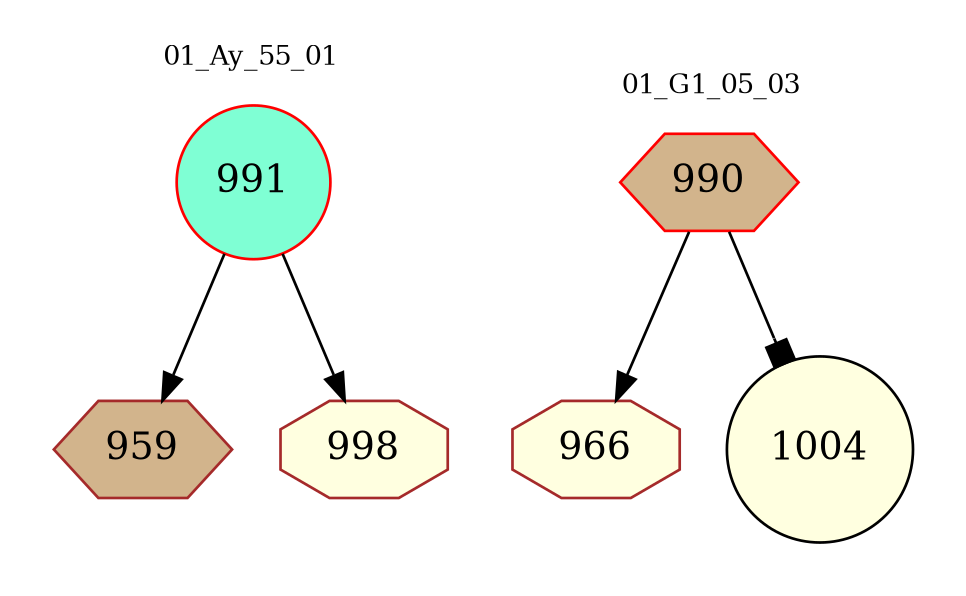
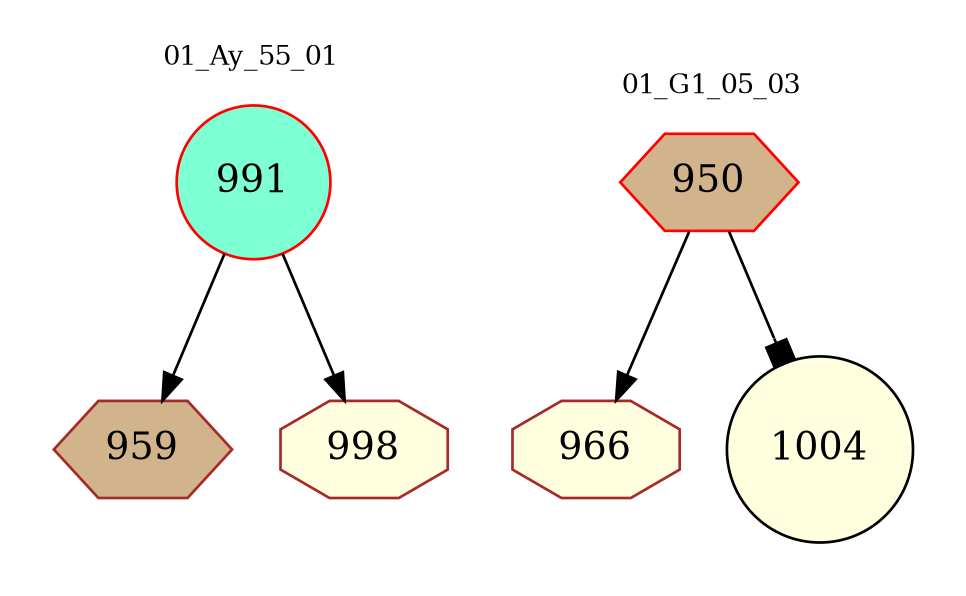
(709, 182) -> (709, 182)
